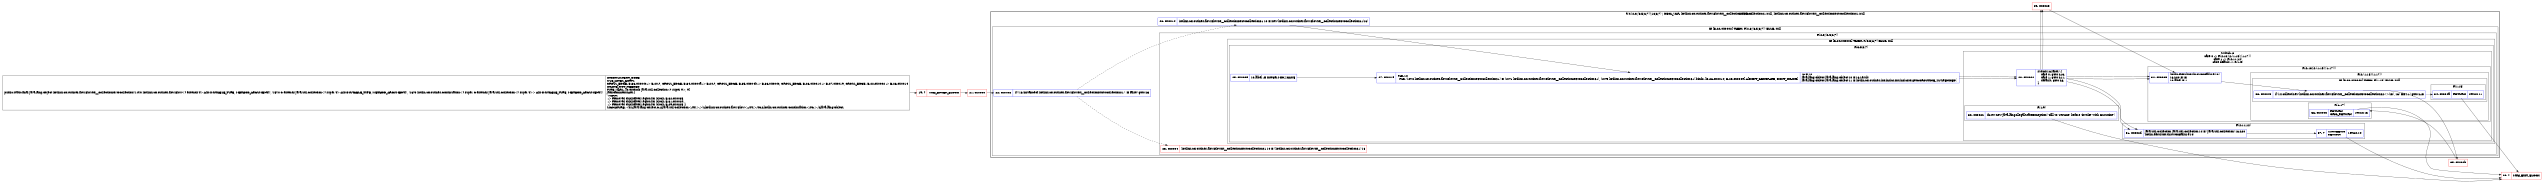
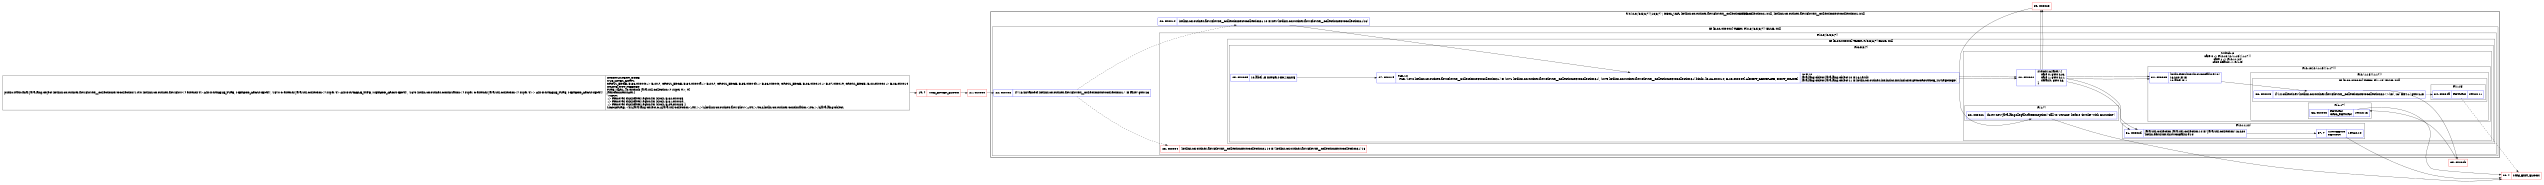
(2111, 41) -> (1959, 75)
(2042, 108) -> (2042, 108)
(2489, 134) -> (2489, 134)
